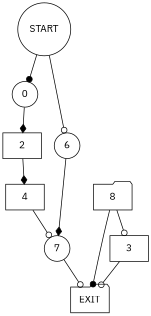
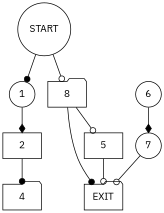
(56, 91) -> (57, 65)
(25, 94) -> (22, 94)
(23, 167) -> (22, 169)
(25, 197) -> (22, 197)
(40, 221) -> none
(129, 248) -> (104, 146)
